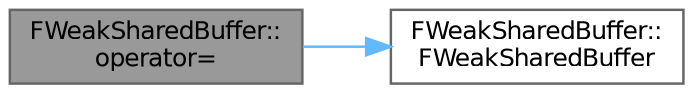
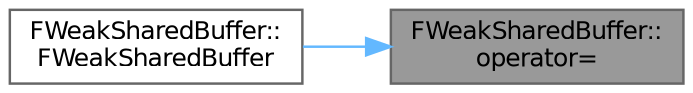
(334, 47) -> (334, 47)
